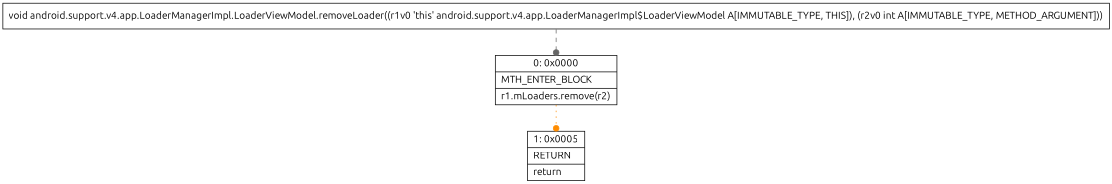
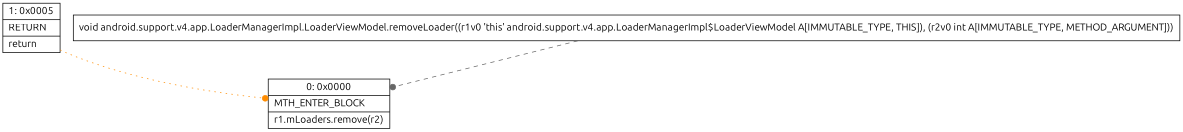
(556, 115) -> (159, 81)
